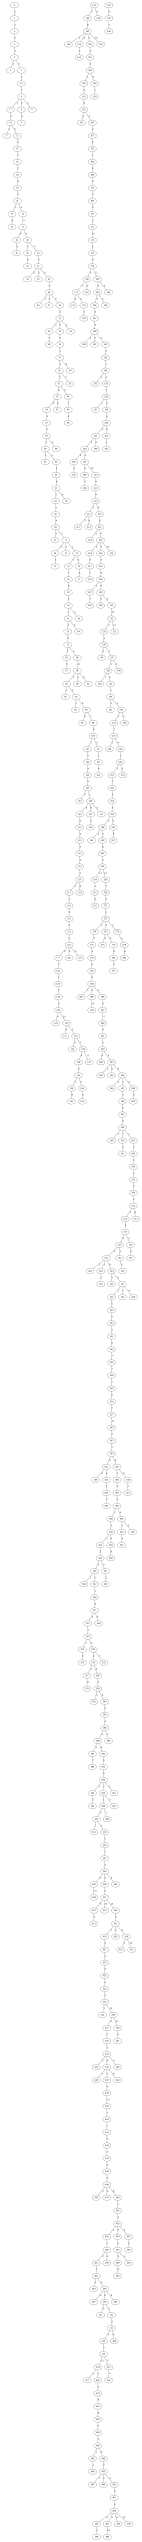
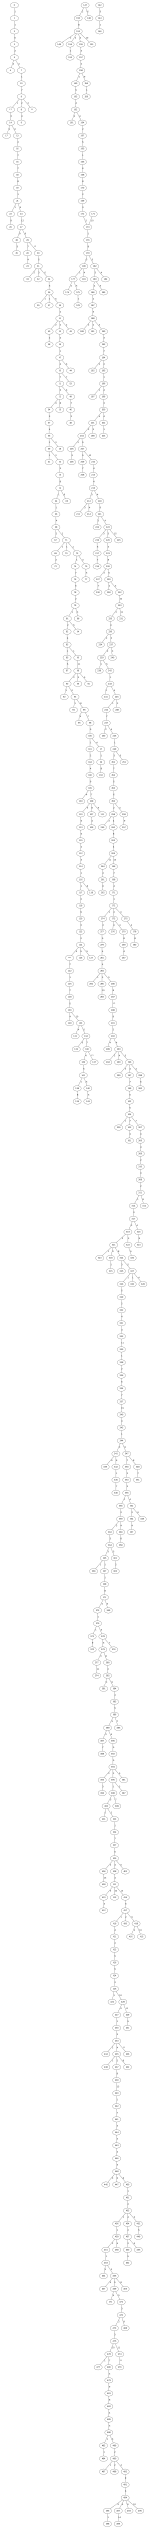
(92, 221) -> (85, 221)
